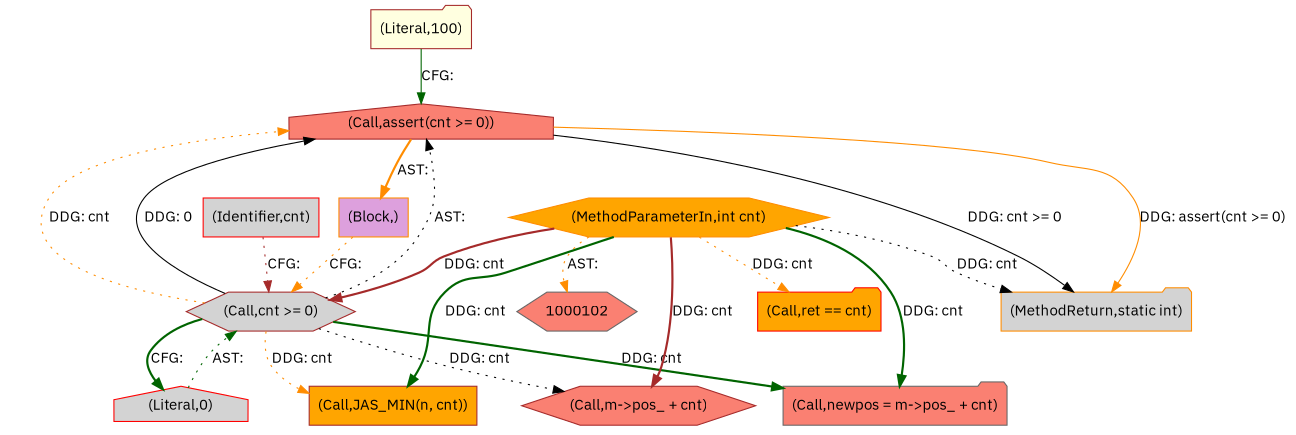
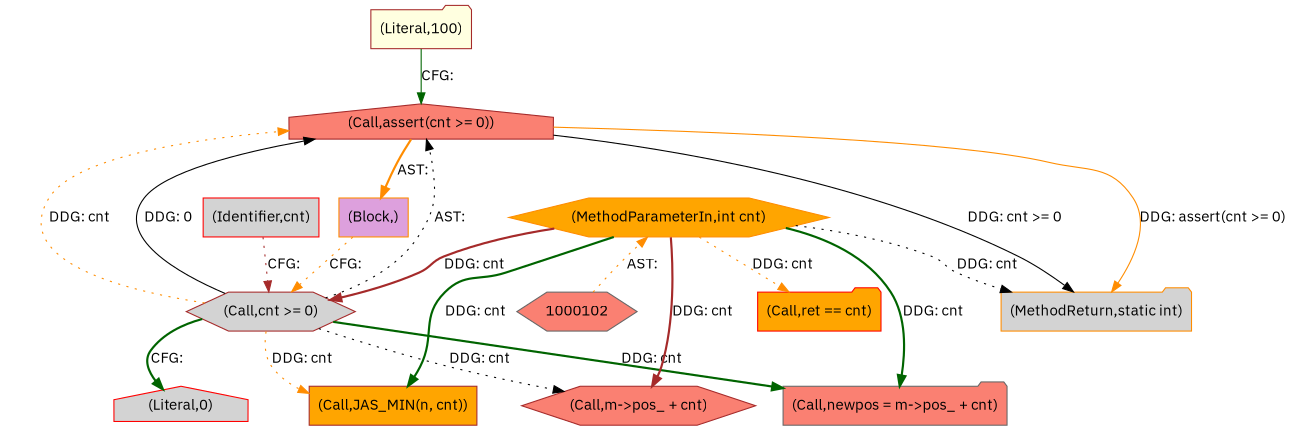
(565, 261) -> (616, 268)
(204, 360) -> none
